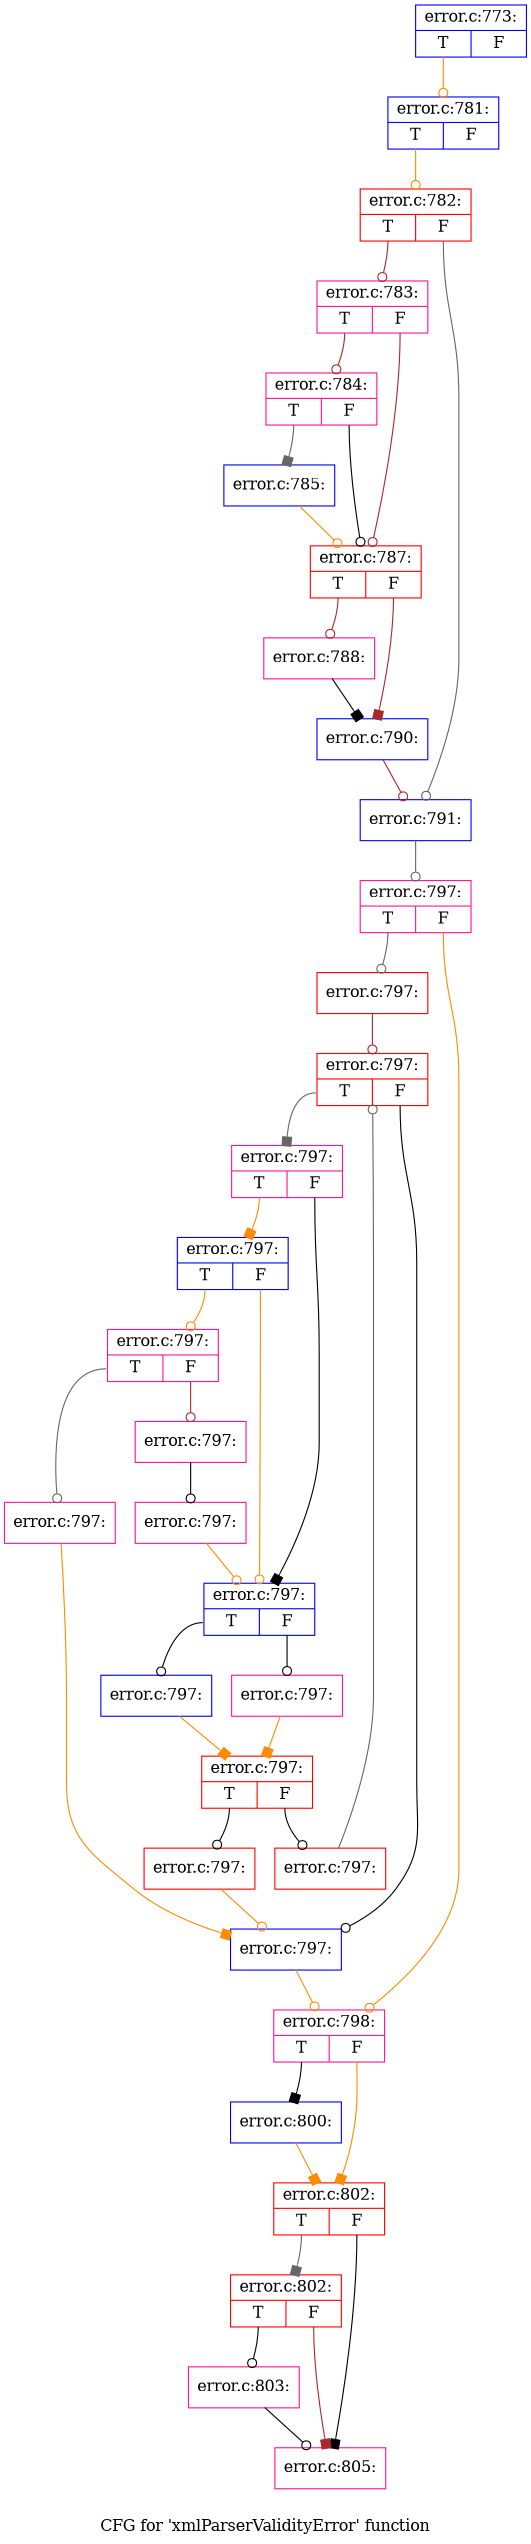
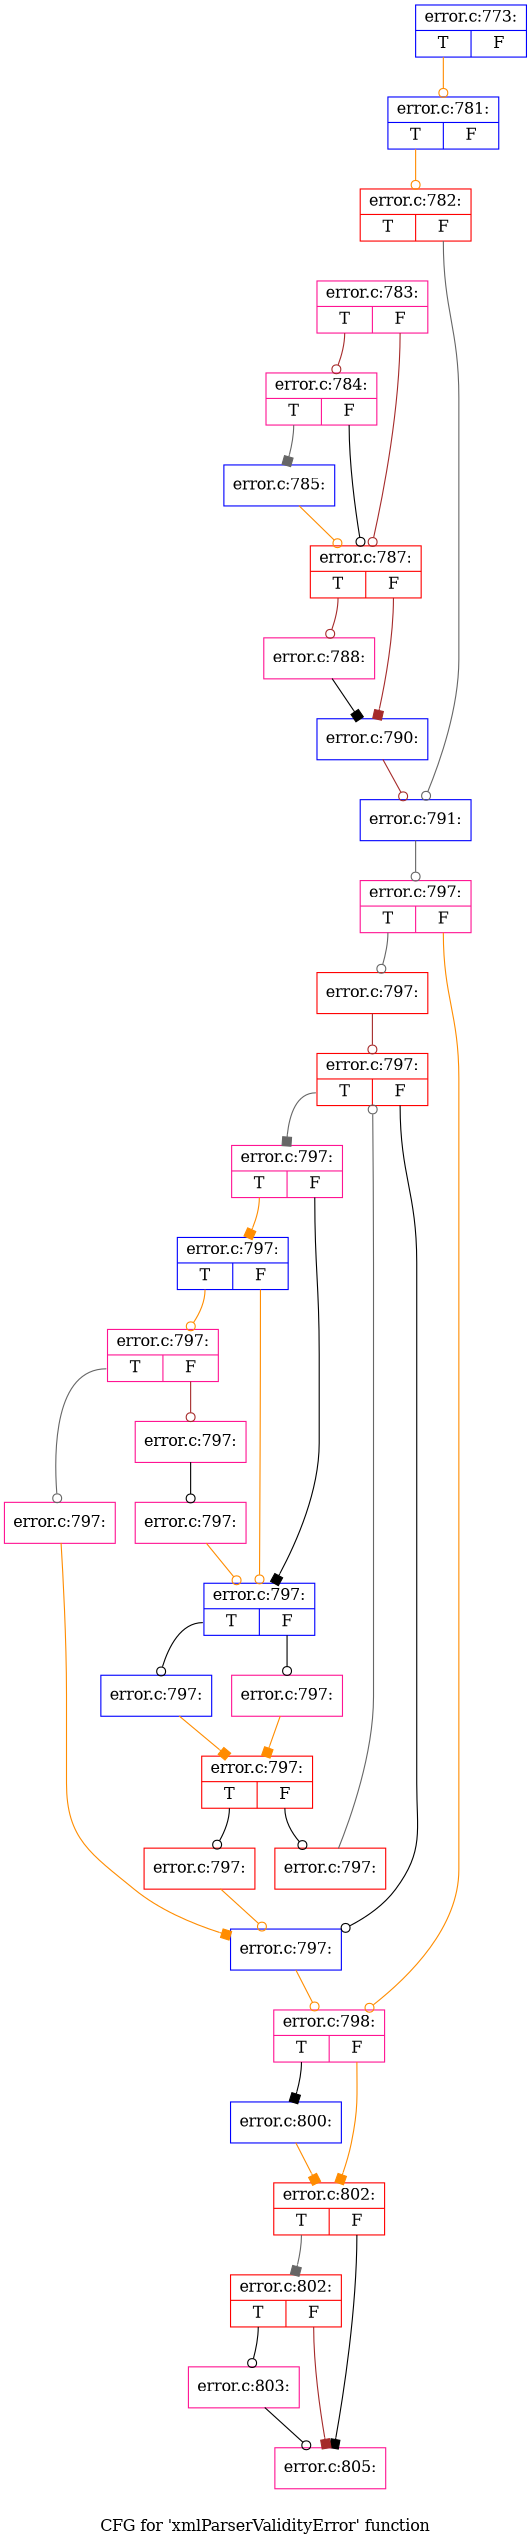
(387, 257) -> none
